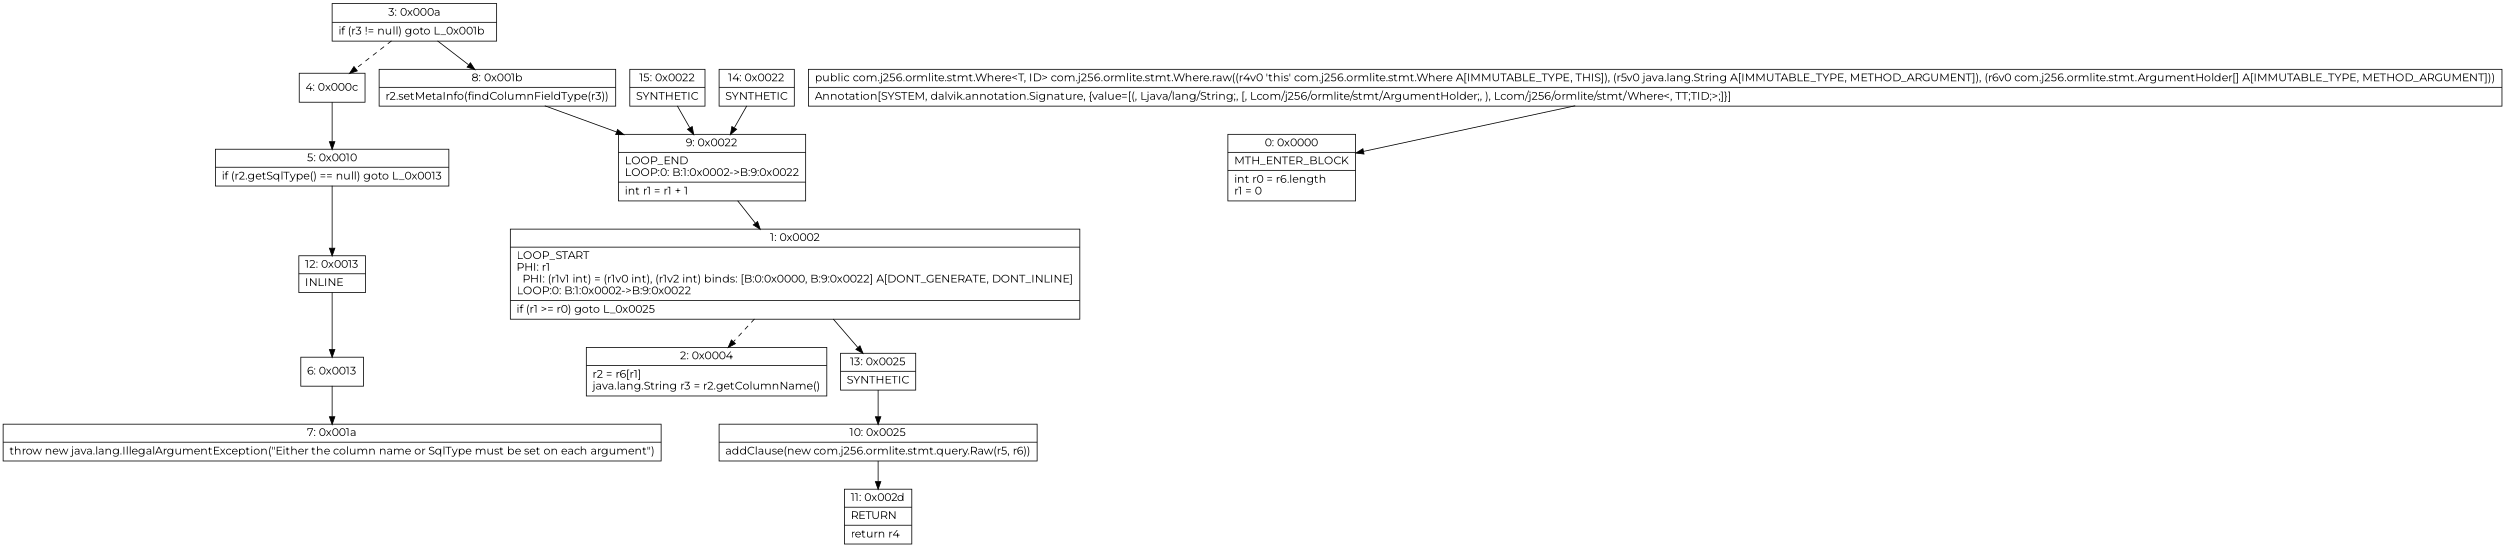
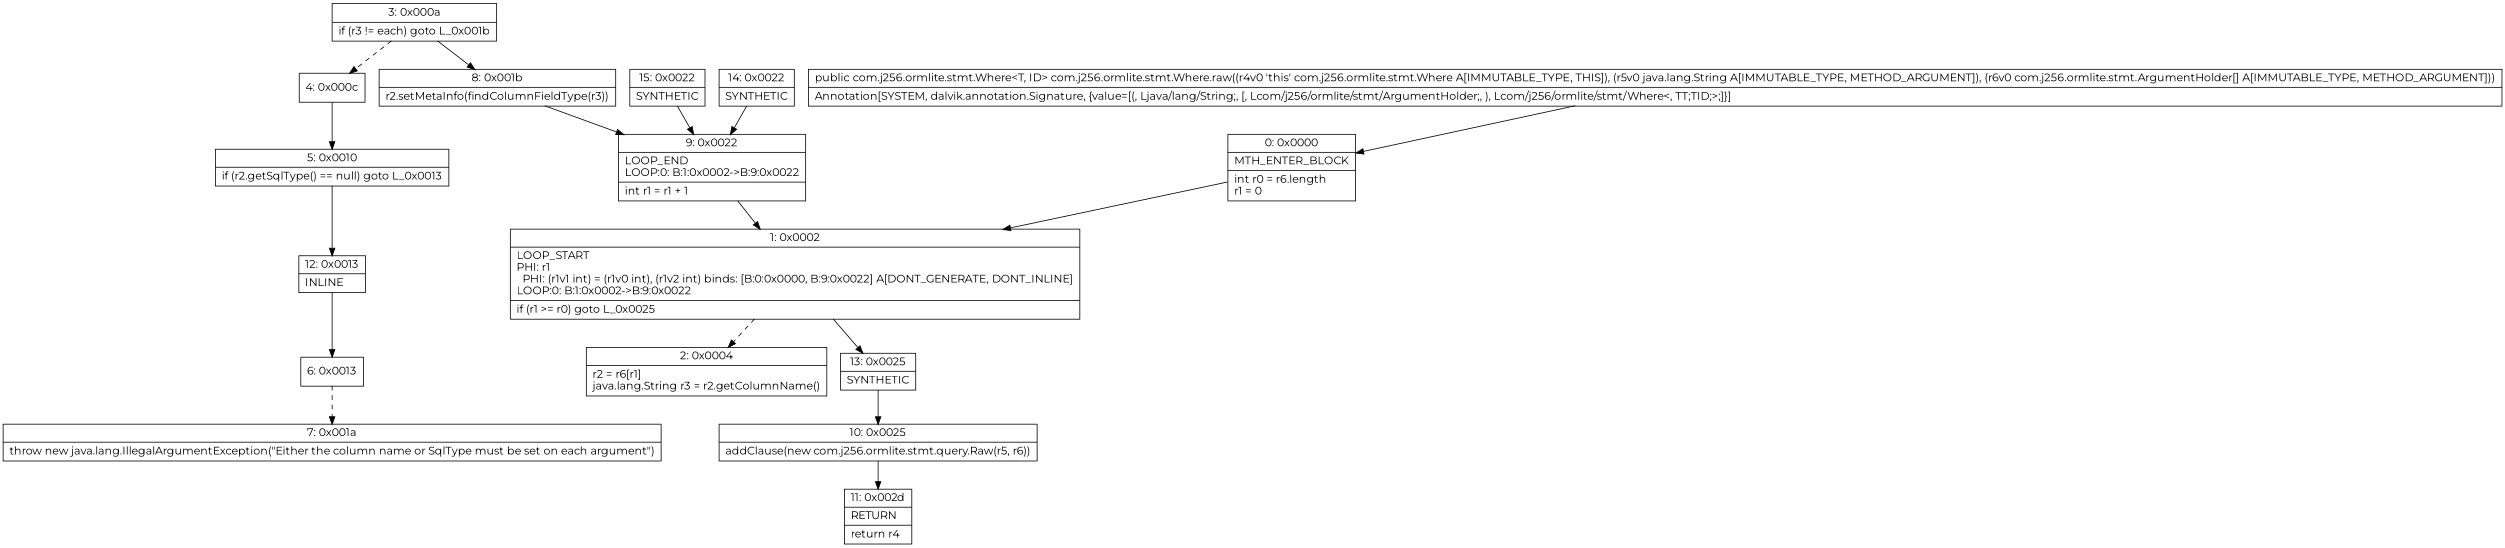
(412, 31) -> (414, 31)
none -> (1119, 205)
(332, 401) -> (332, 401)
